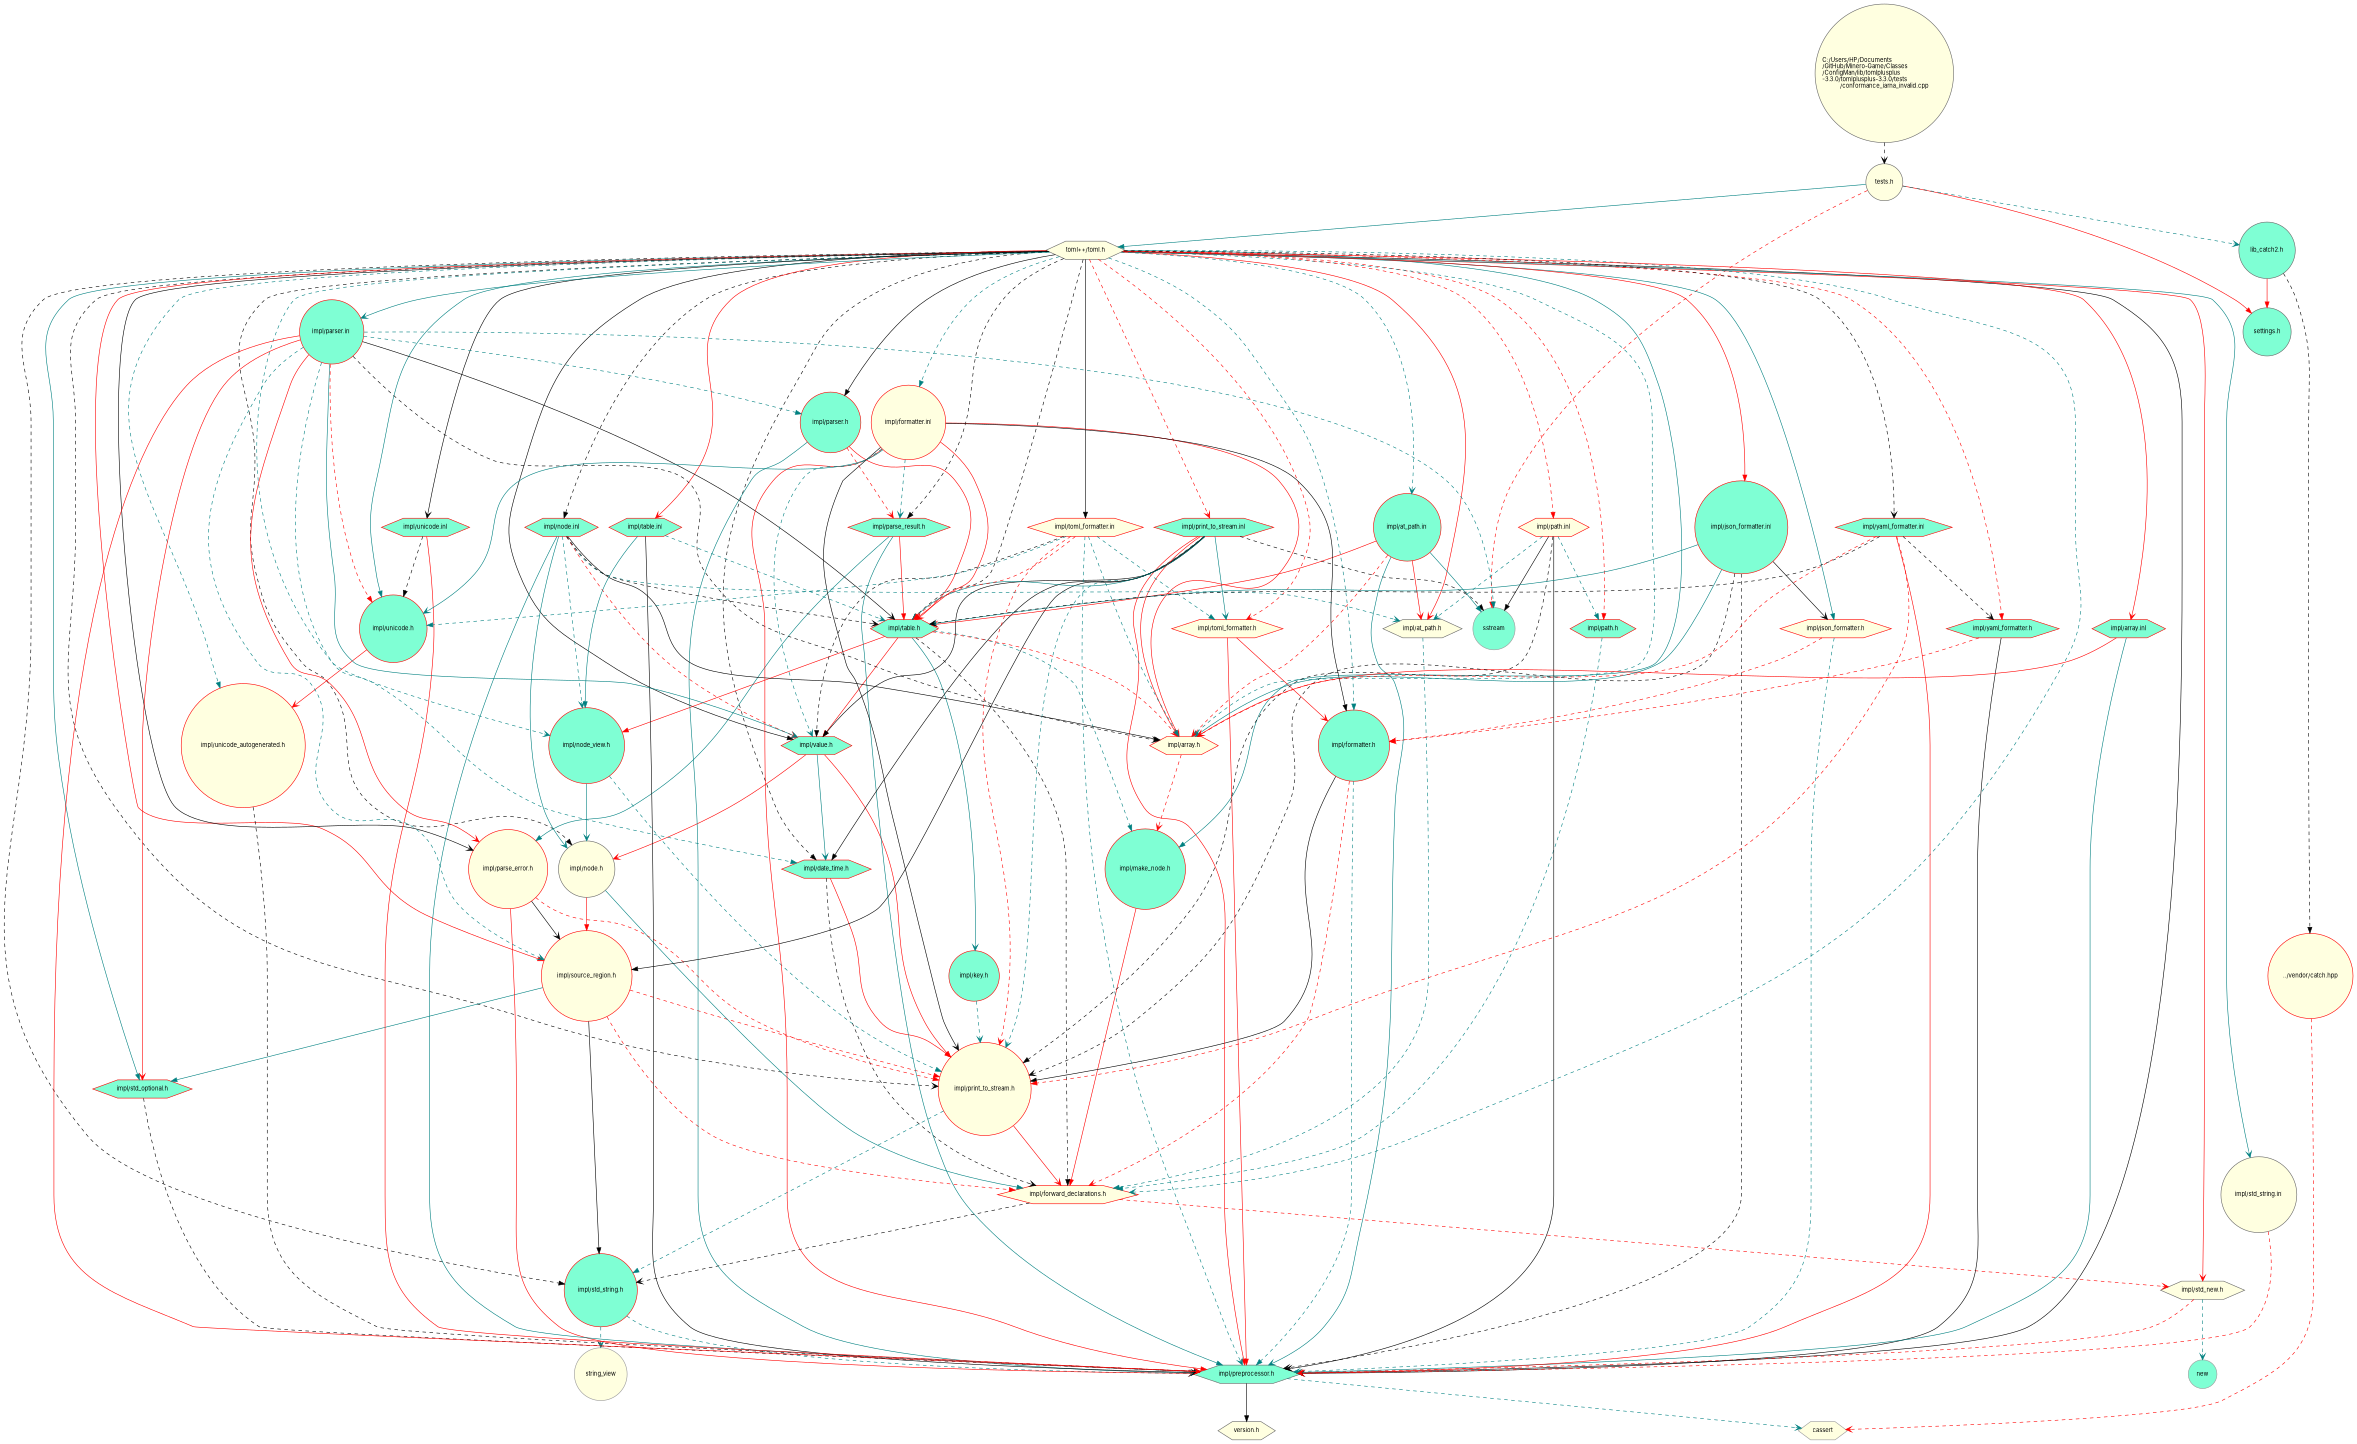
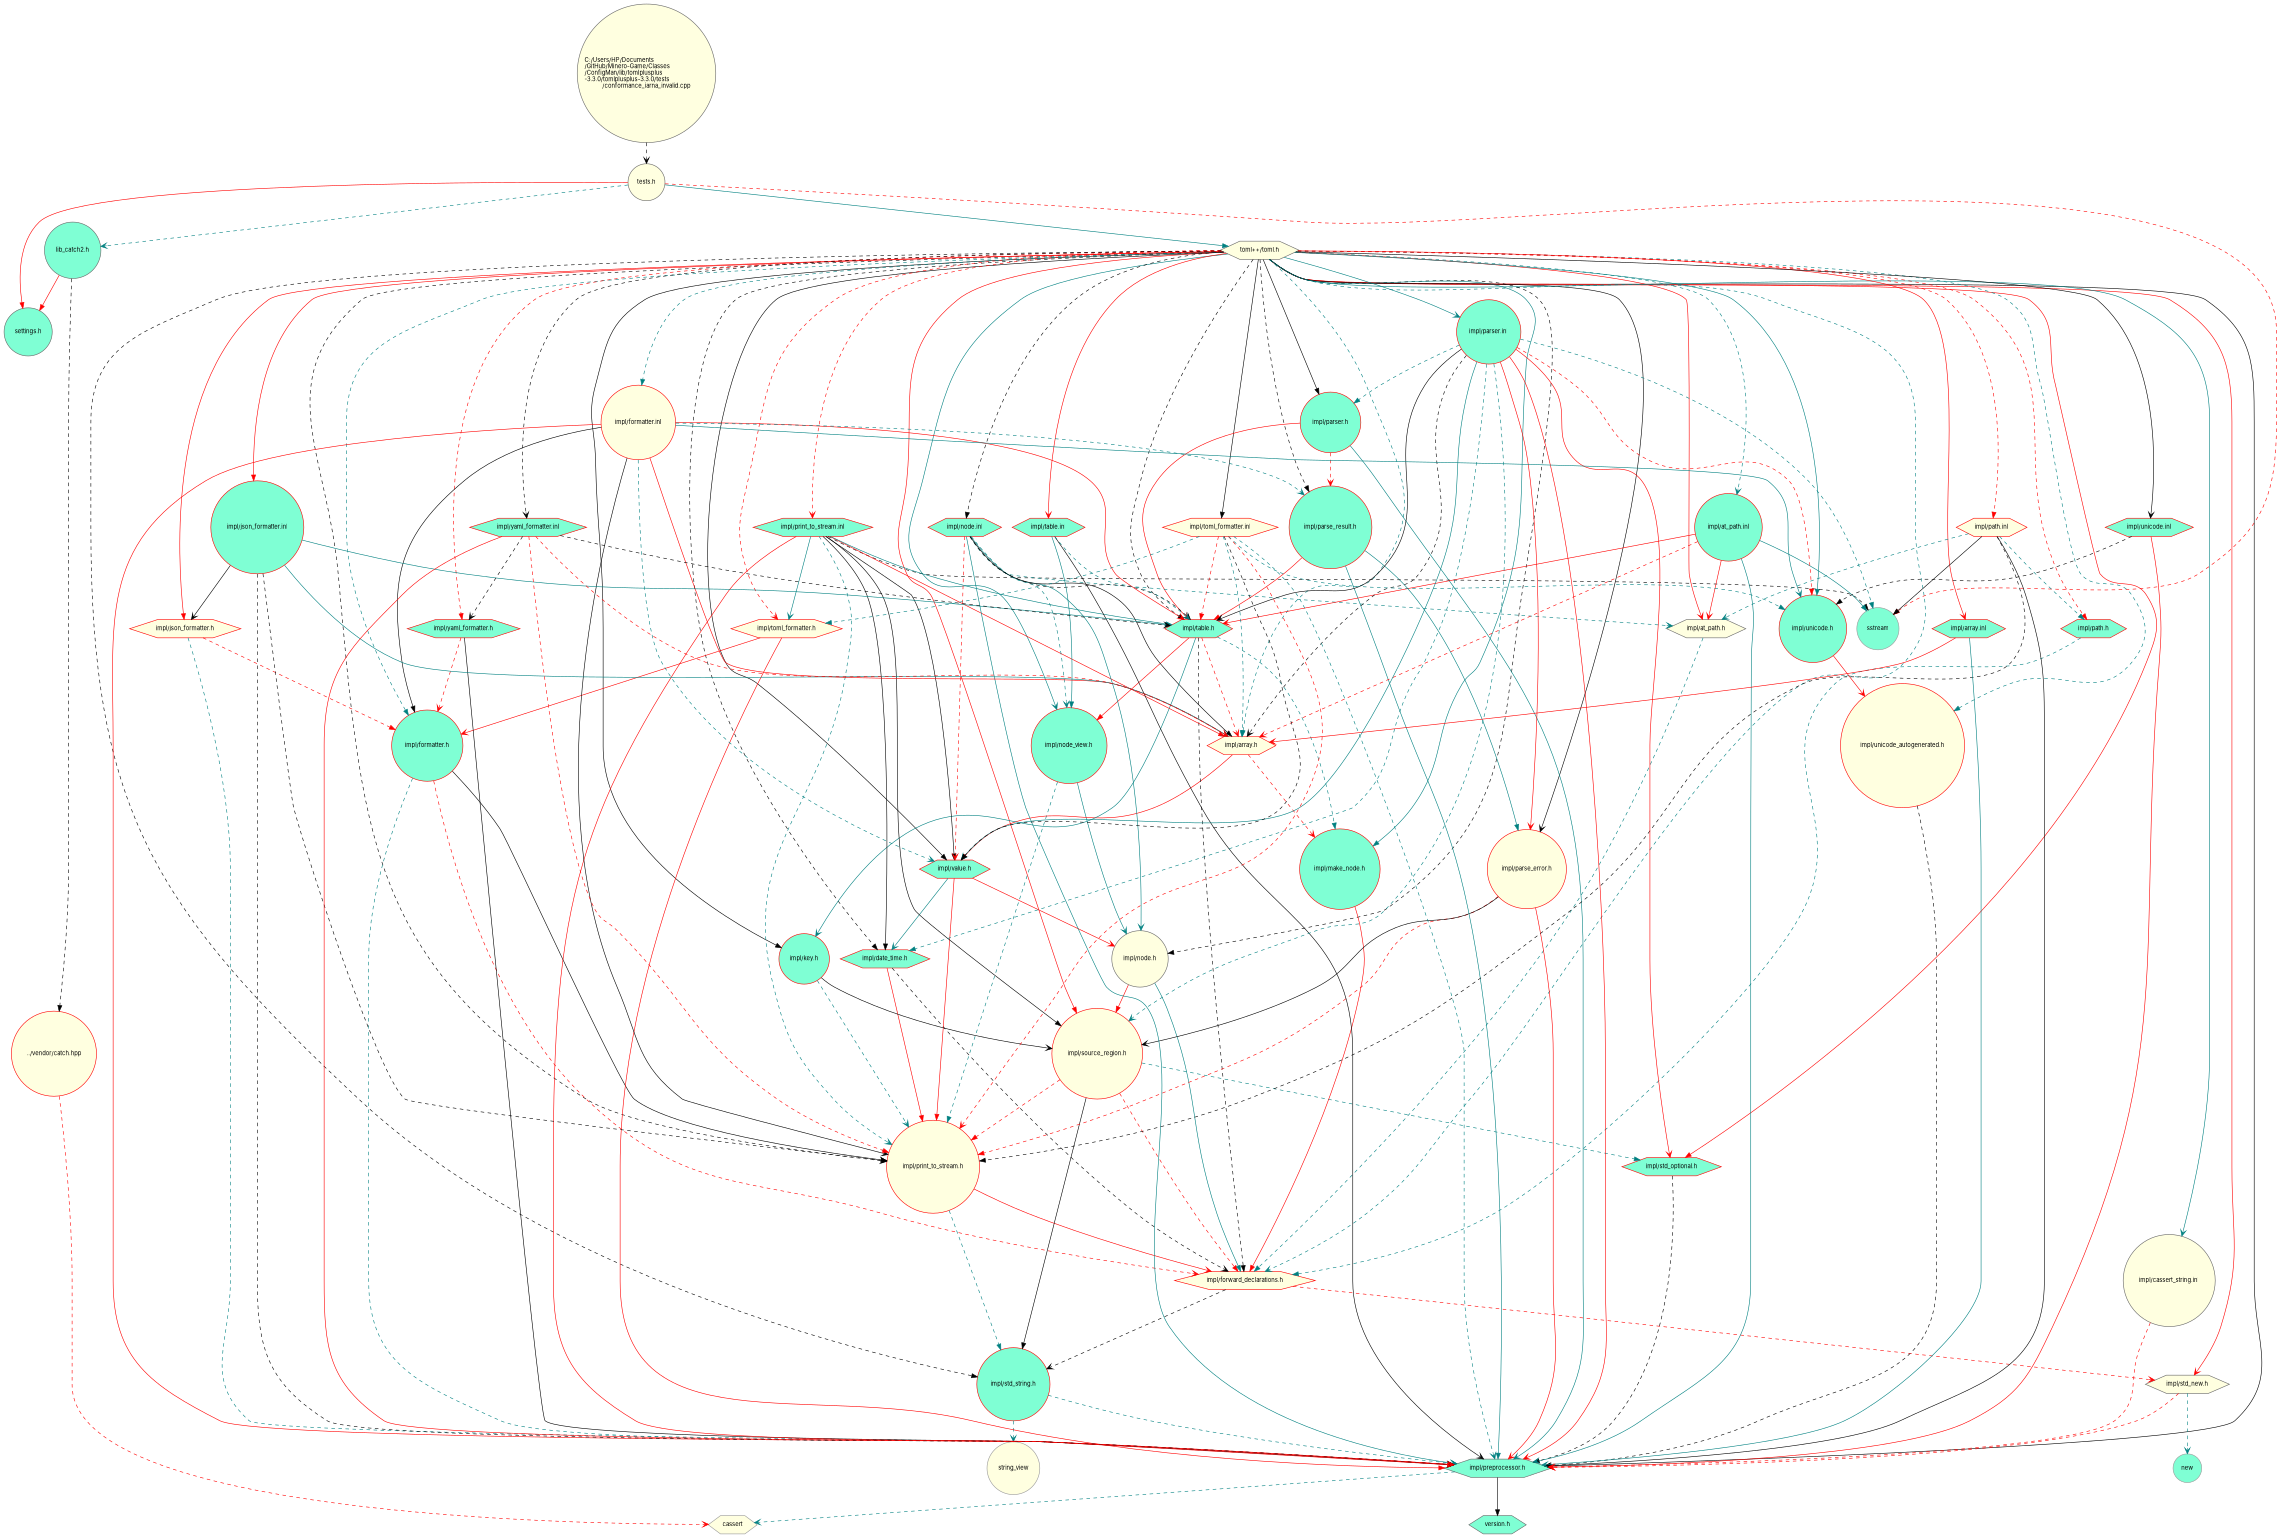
(1659, 284) -> (382, 283)
(75, 298) -> (2071, 453)
(299, 298) -> (937, 422)
none -> (601, 363)
(899, 527) -> (1330, 527)
(855, 694) -> (1124, 816)
none -> (930, 1024)
(360, 1034) -> (1388, 1111)
(2259, 1195) -> (2169, 1281)
(1247, 1431) -> (1498, 1525)
